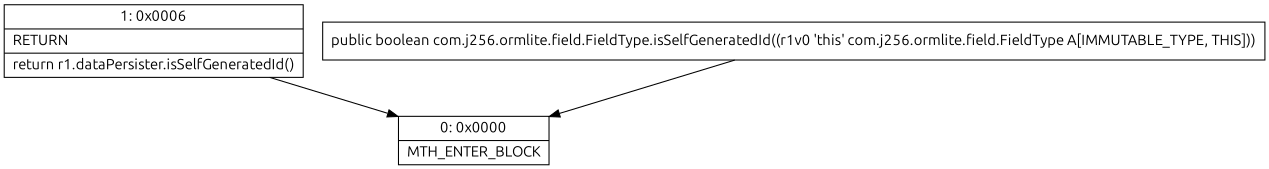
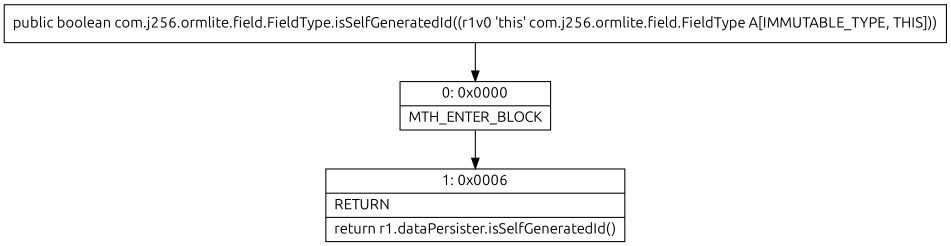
(329, 95) -> (475, 144)
